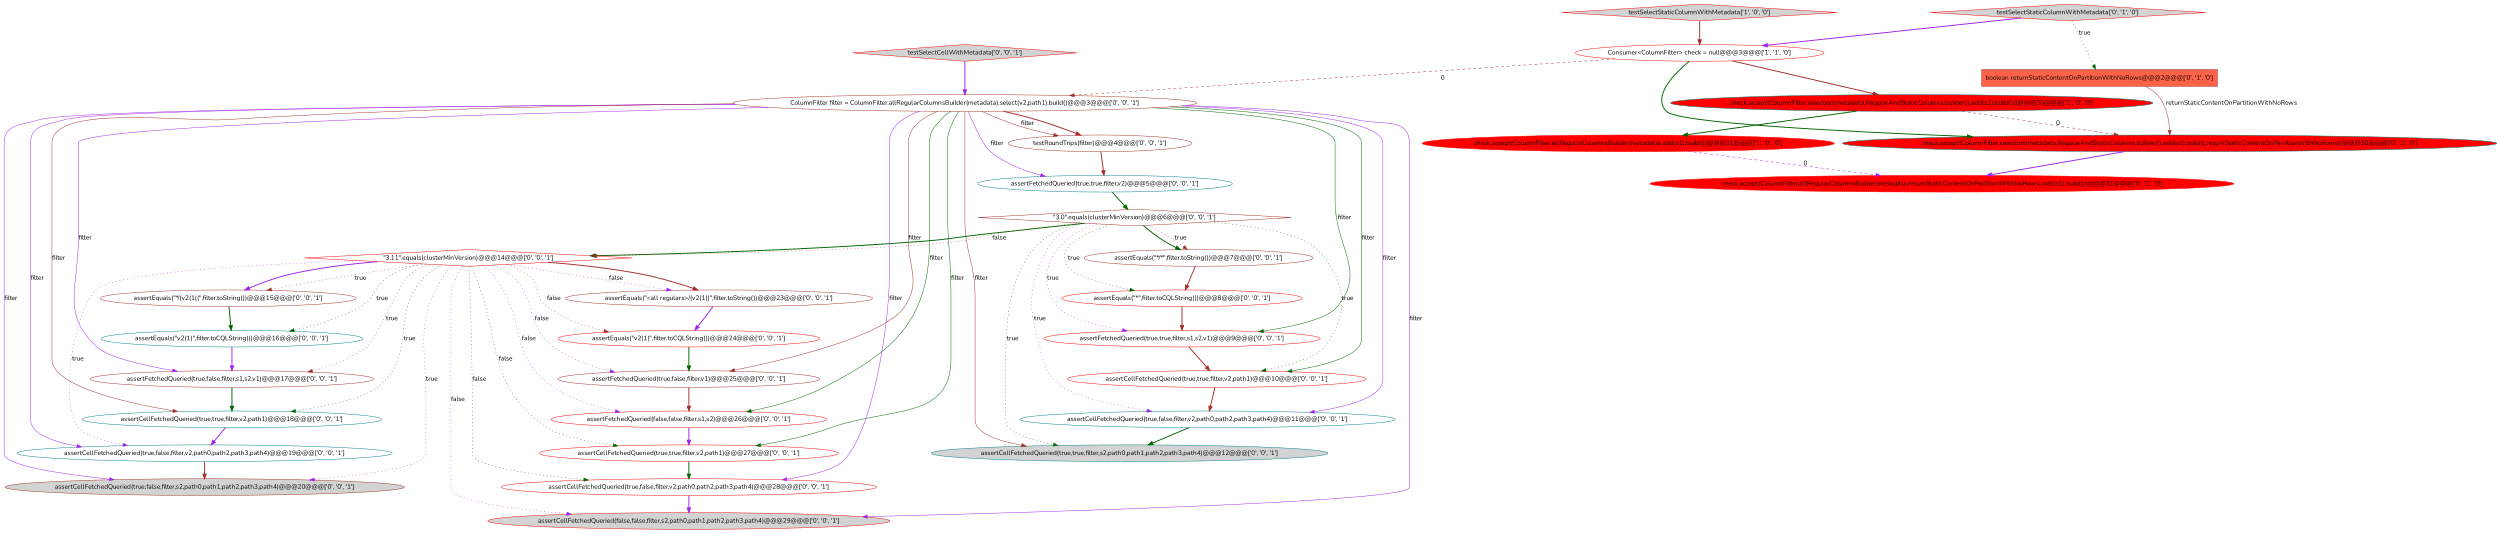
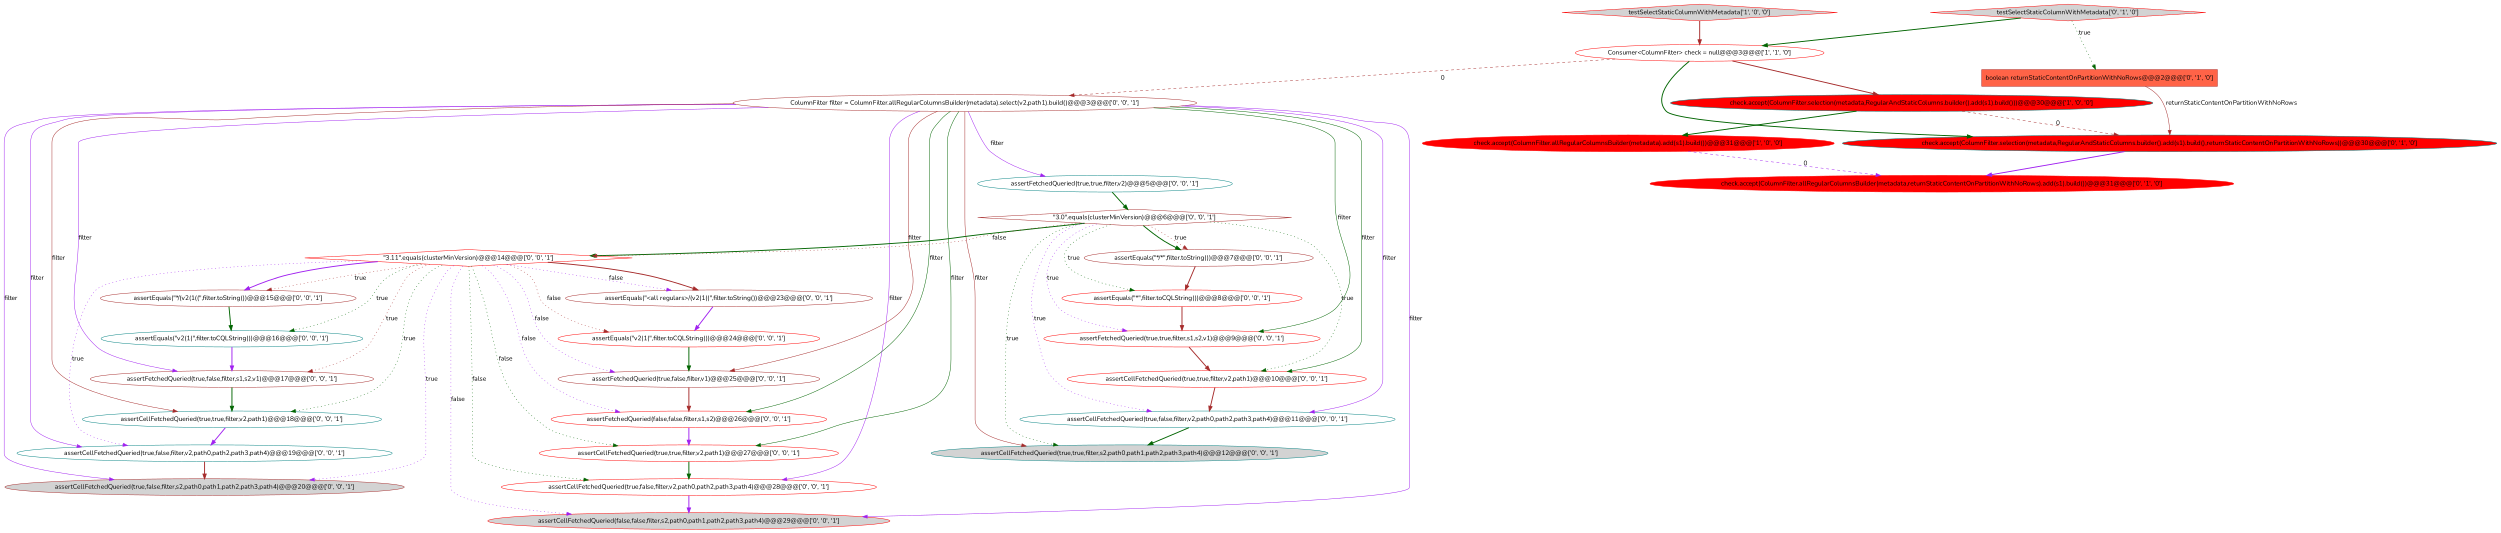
(1894, 32) -> (1894, 32)
(965, 53) -> none
(1100, 143) -> none
